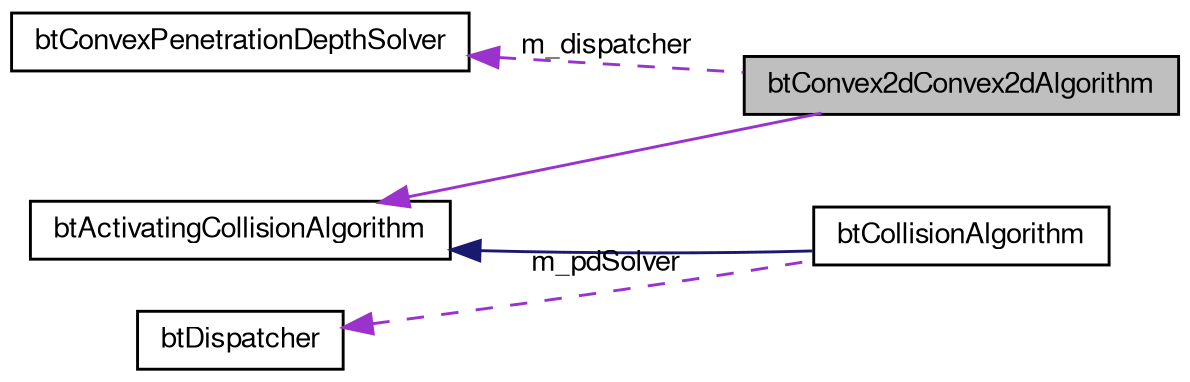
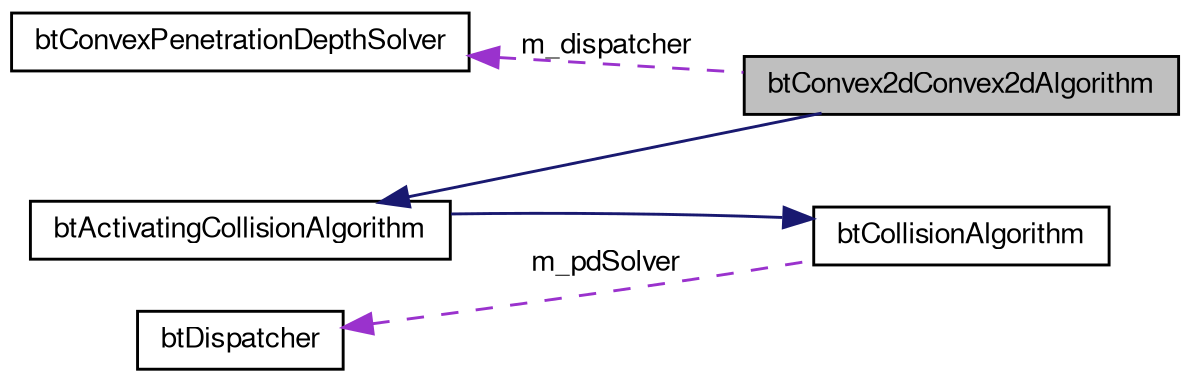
(615, 155) -> (615, 155)
(646, 253) -> (617, 214)
